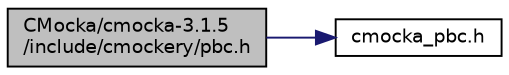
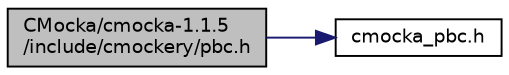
(137, 38) -> (137, 38)
